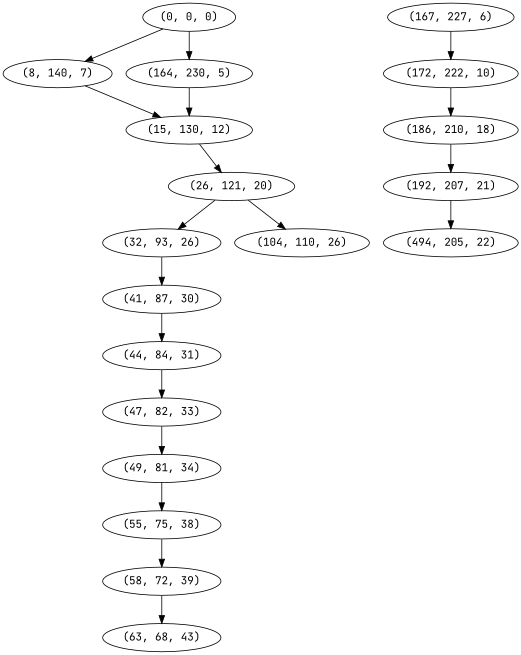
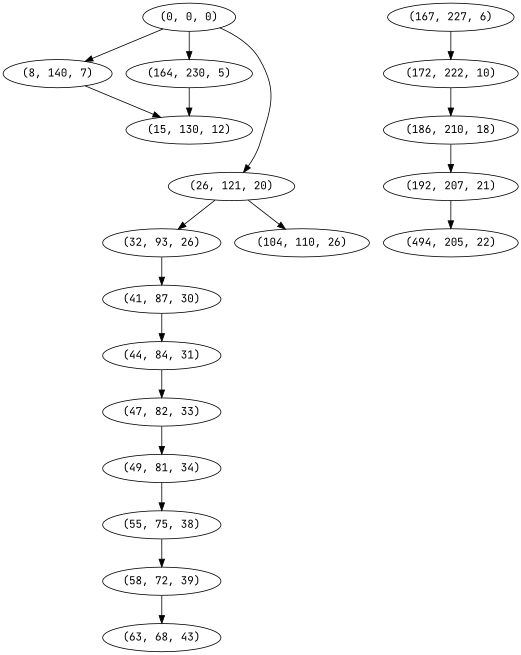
(208, 155) -> (270, 88)
